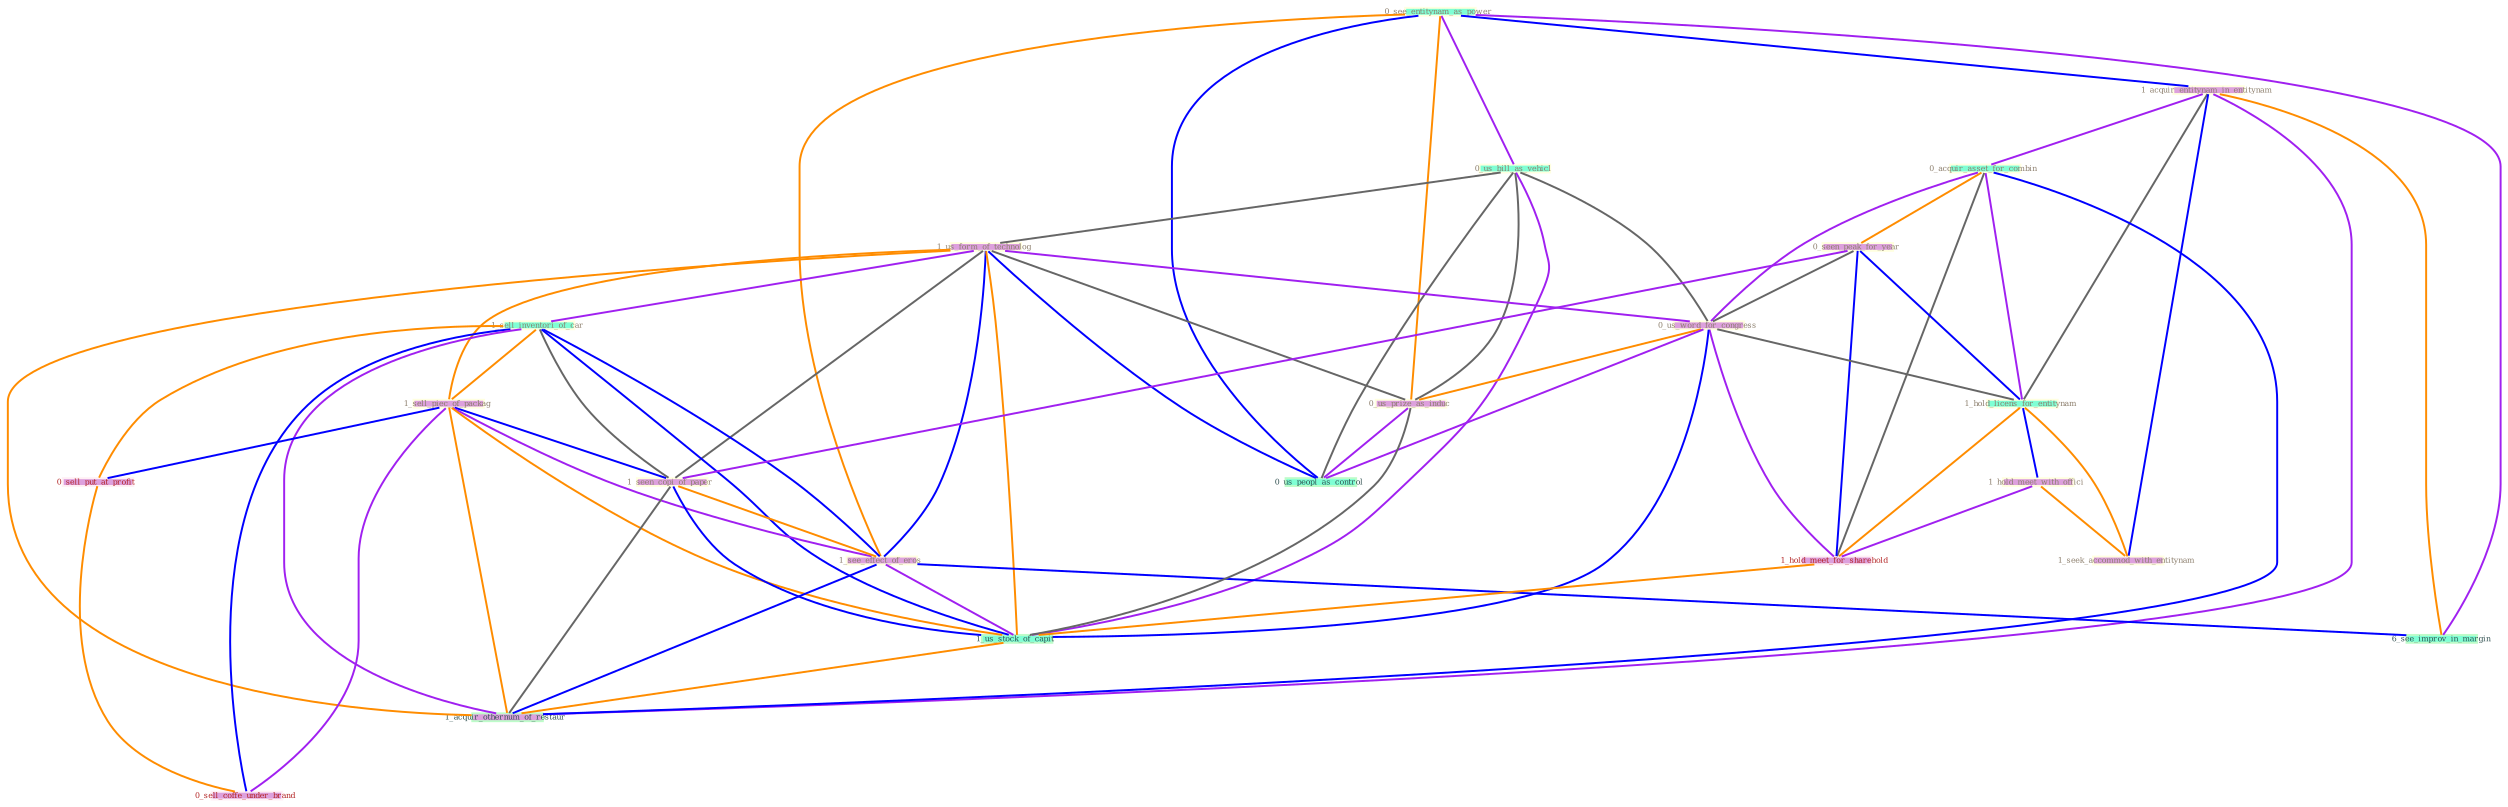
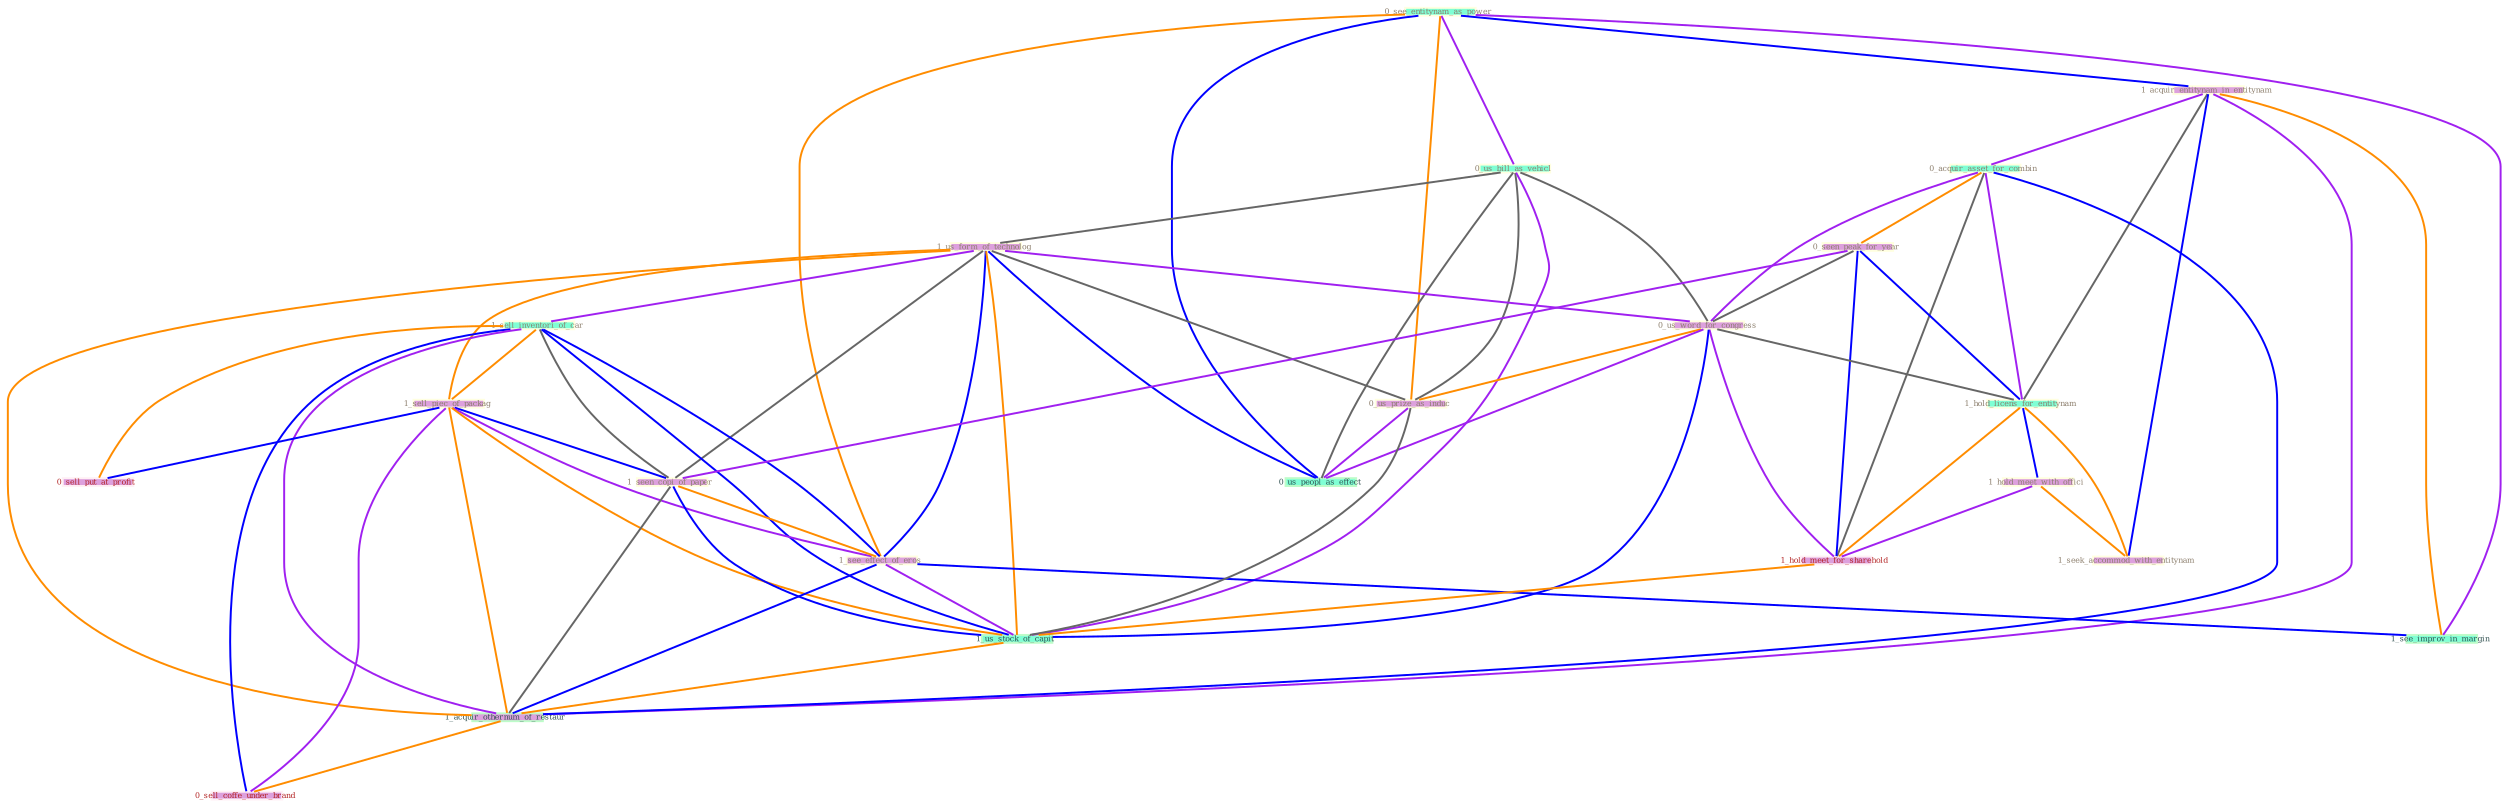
(1321, 482) -> (1321, 482)
(2442, 639) -> (2442, 639)
(90, 679) -> (377, 756)
